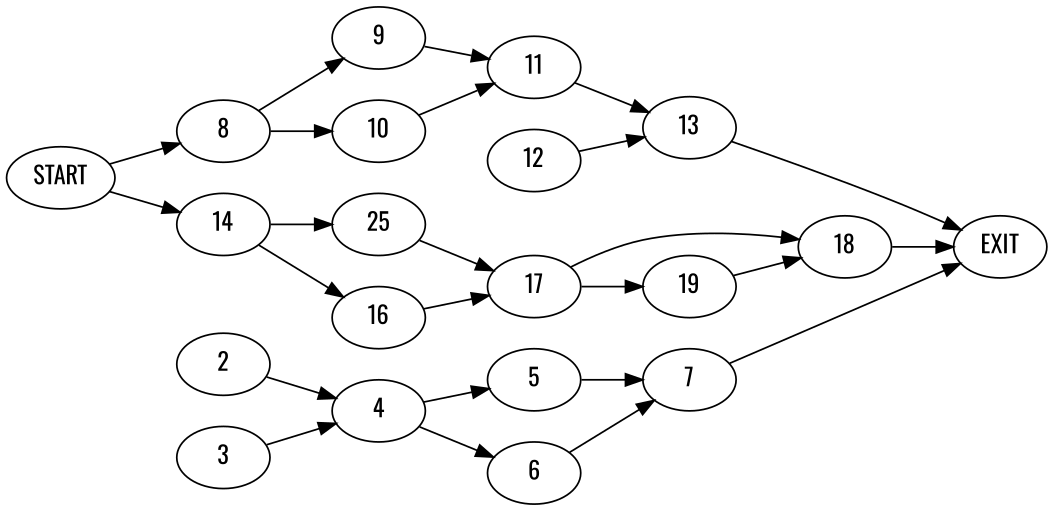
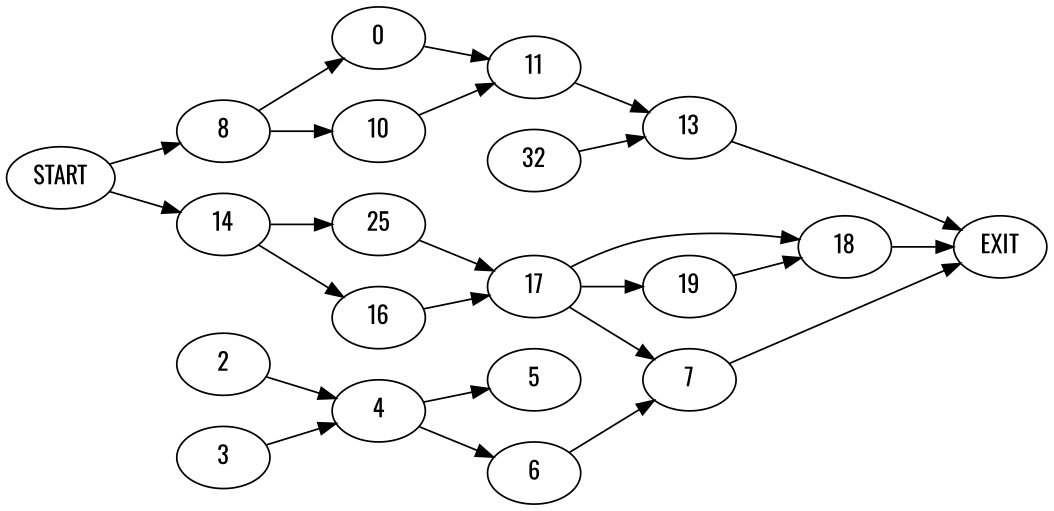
(379, 38) -> (379, 38)
(534, 161) -> (534, 161)
(603, 380) -> (604, 329)
